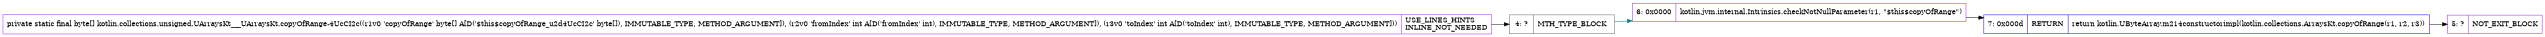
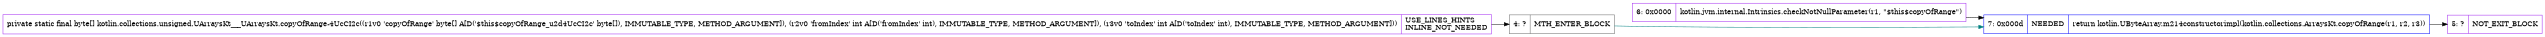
(1621, 21) -> (1797, 27)
(1572, 24) -> (1572, 24)
(2048, 24) -> (2048, 24)
